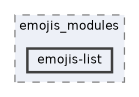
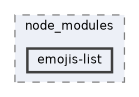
(70, 27) -> (70, 27)
